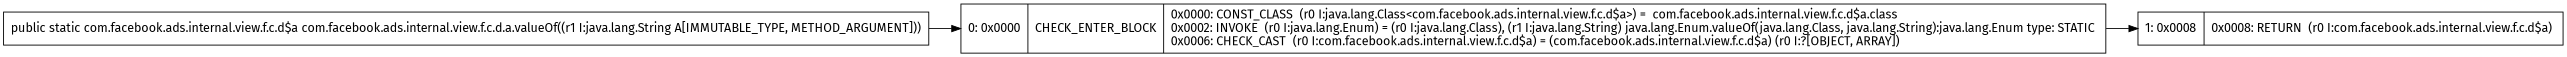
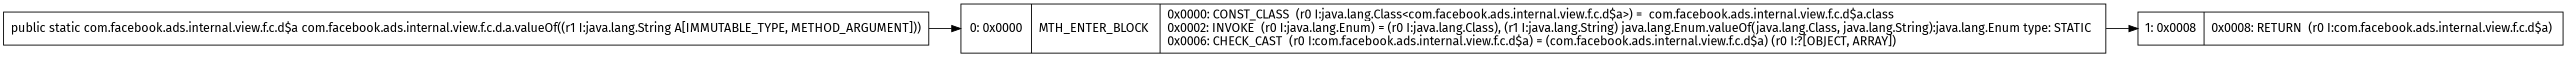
(1096, 28) -> (1094, 28)
